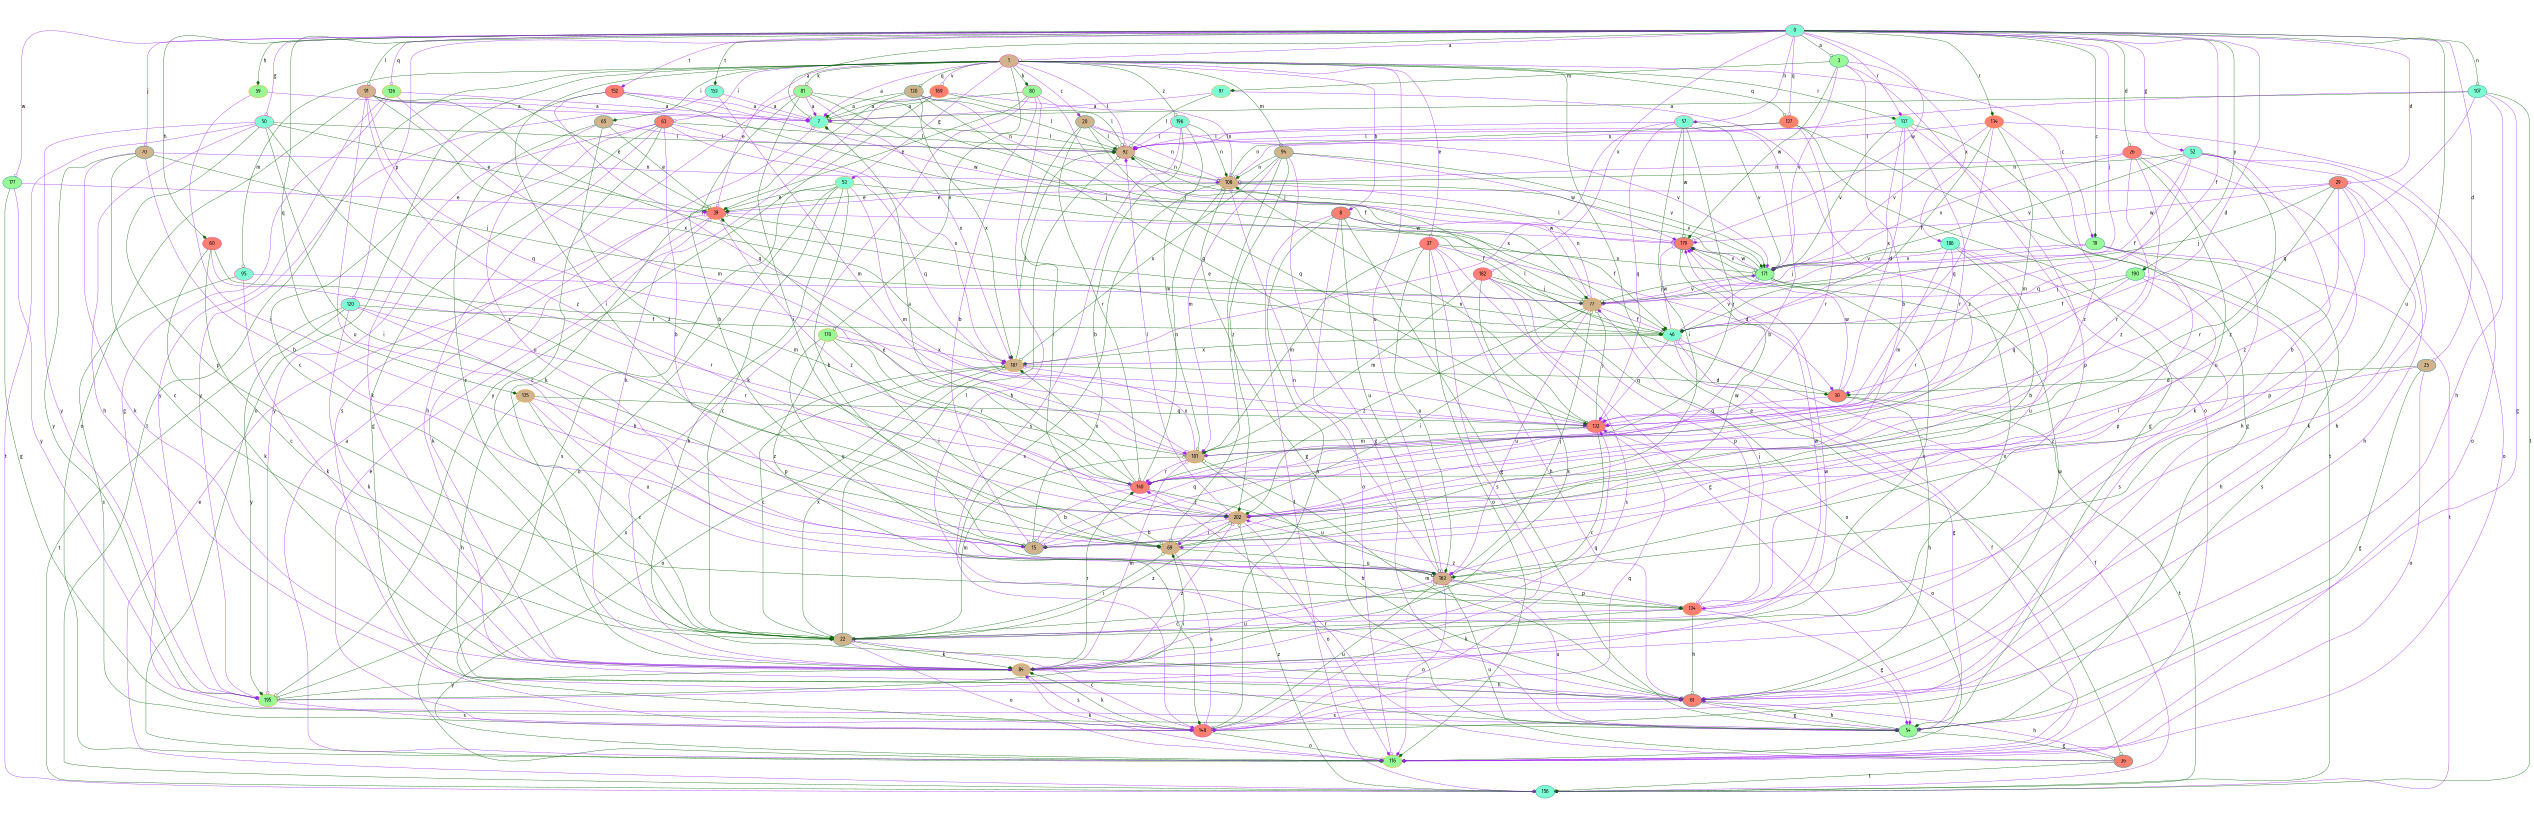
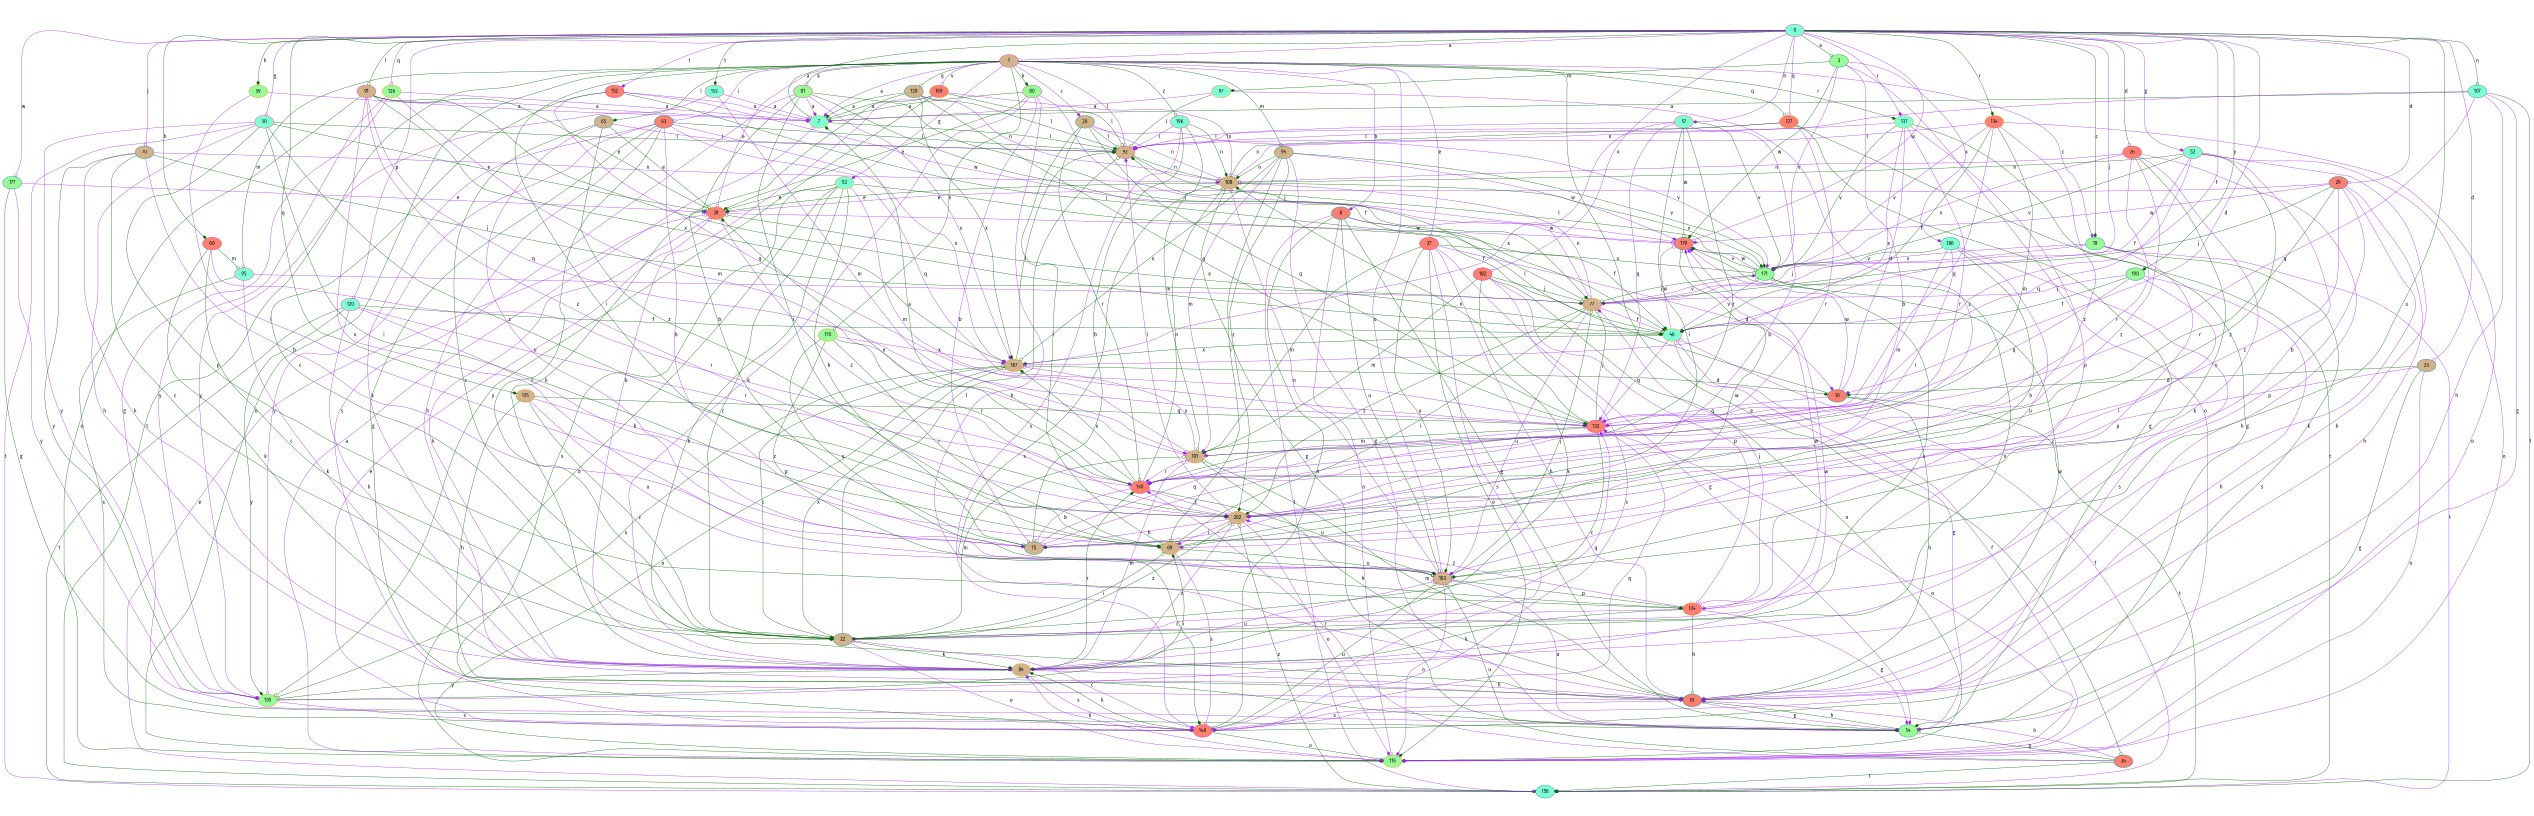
(673, 318) -> (227, 258)
(2010, 740) -> (1993, 743)
